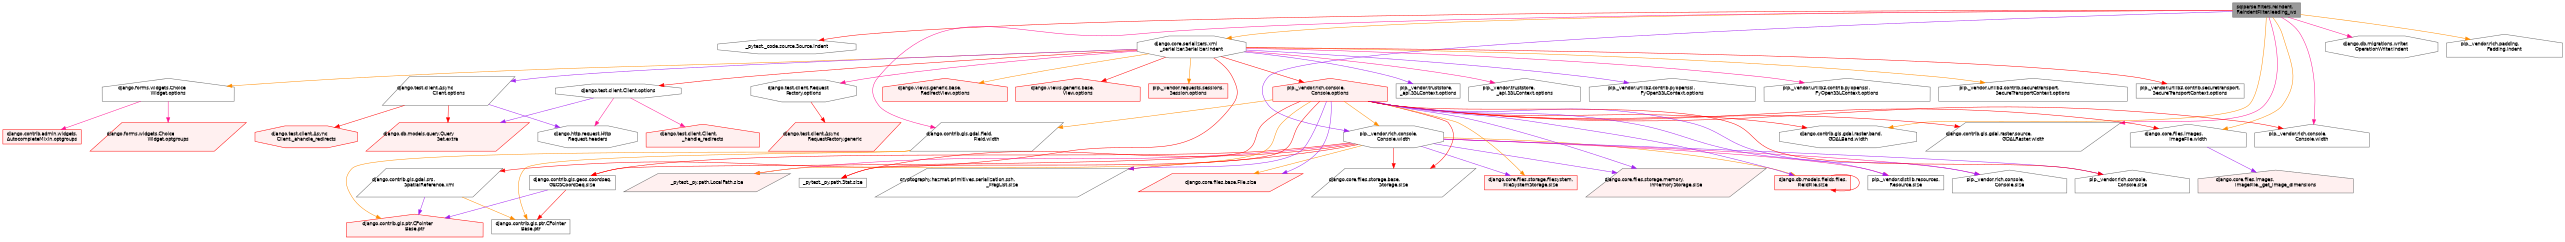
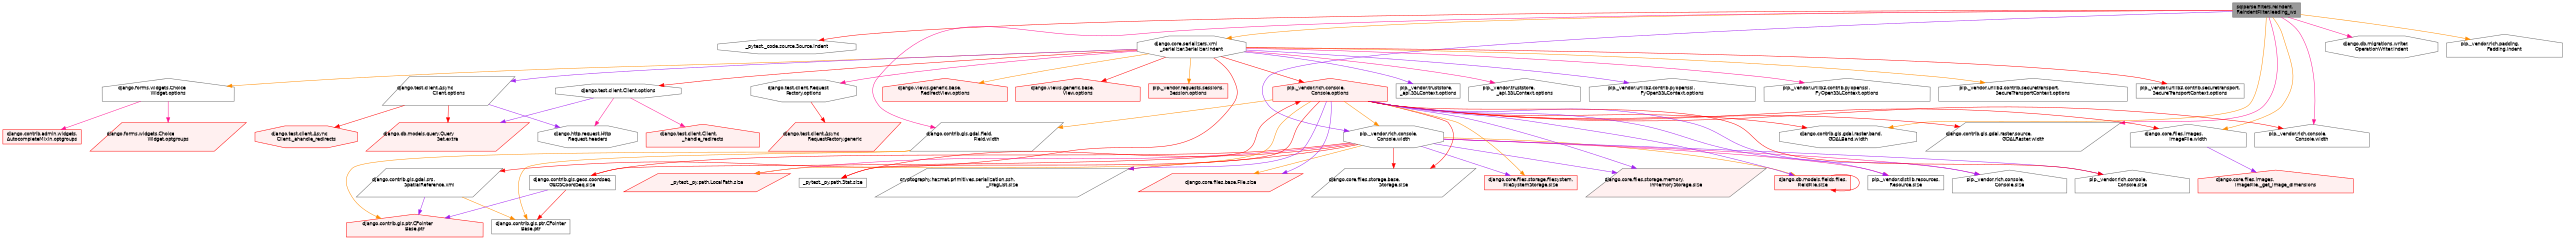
(1069, 162) -> (1082, 162)
(707, 183) -> (707, 183)
(2276, 183) -> (2276, 183)
